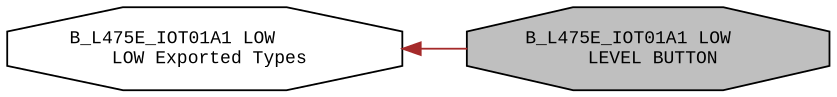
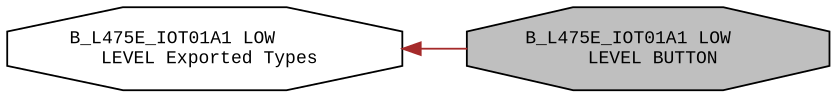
(205, 49) -> (205, 49)
